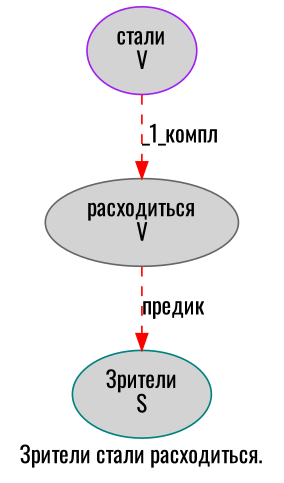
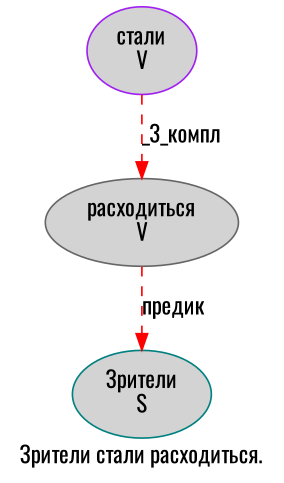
(180, 137) -> (182, 137)
